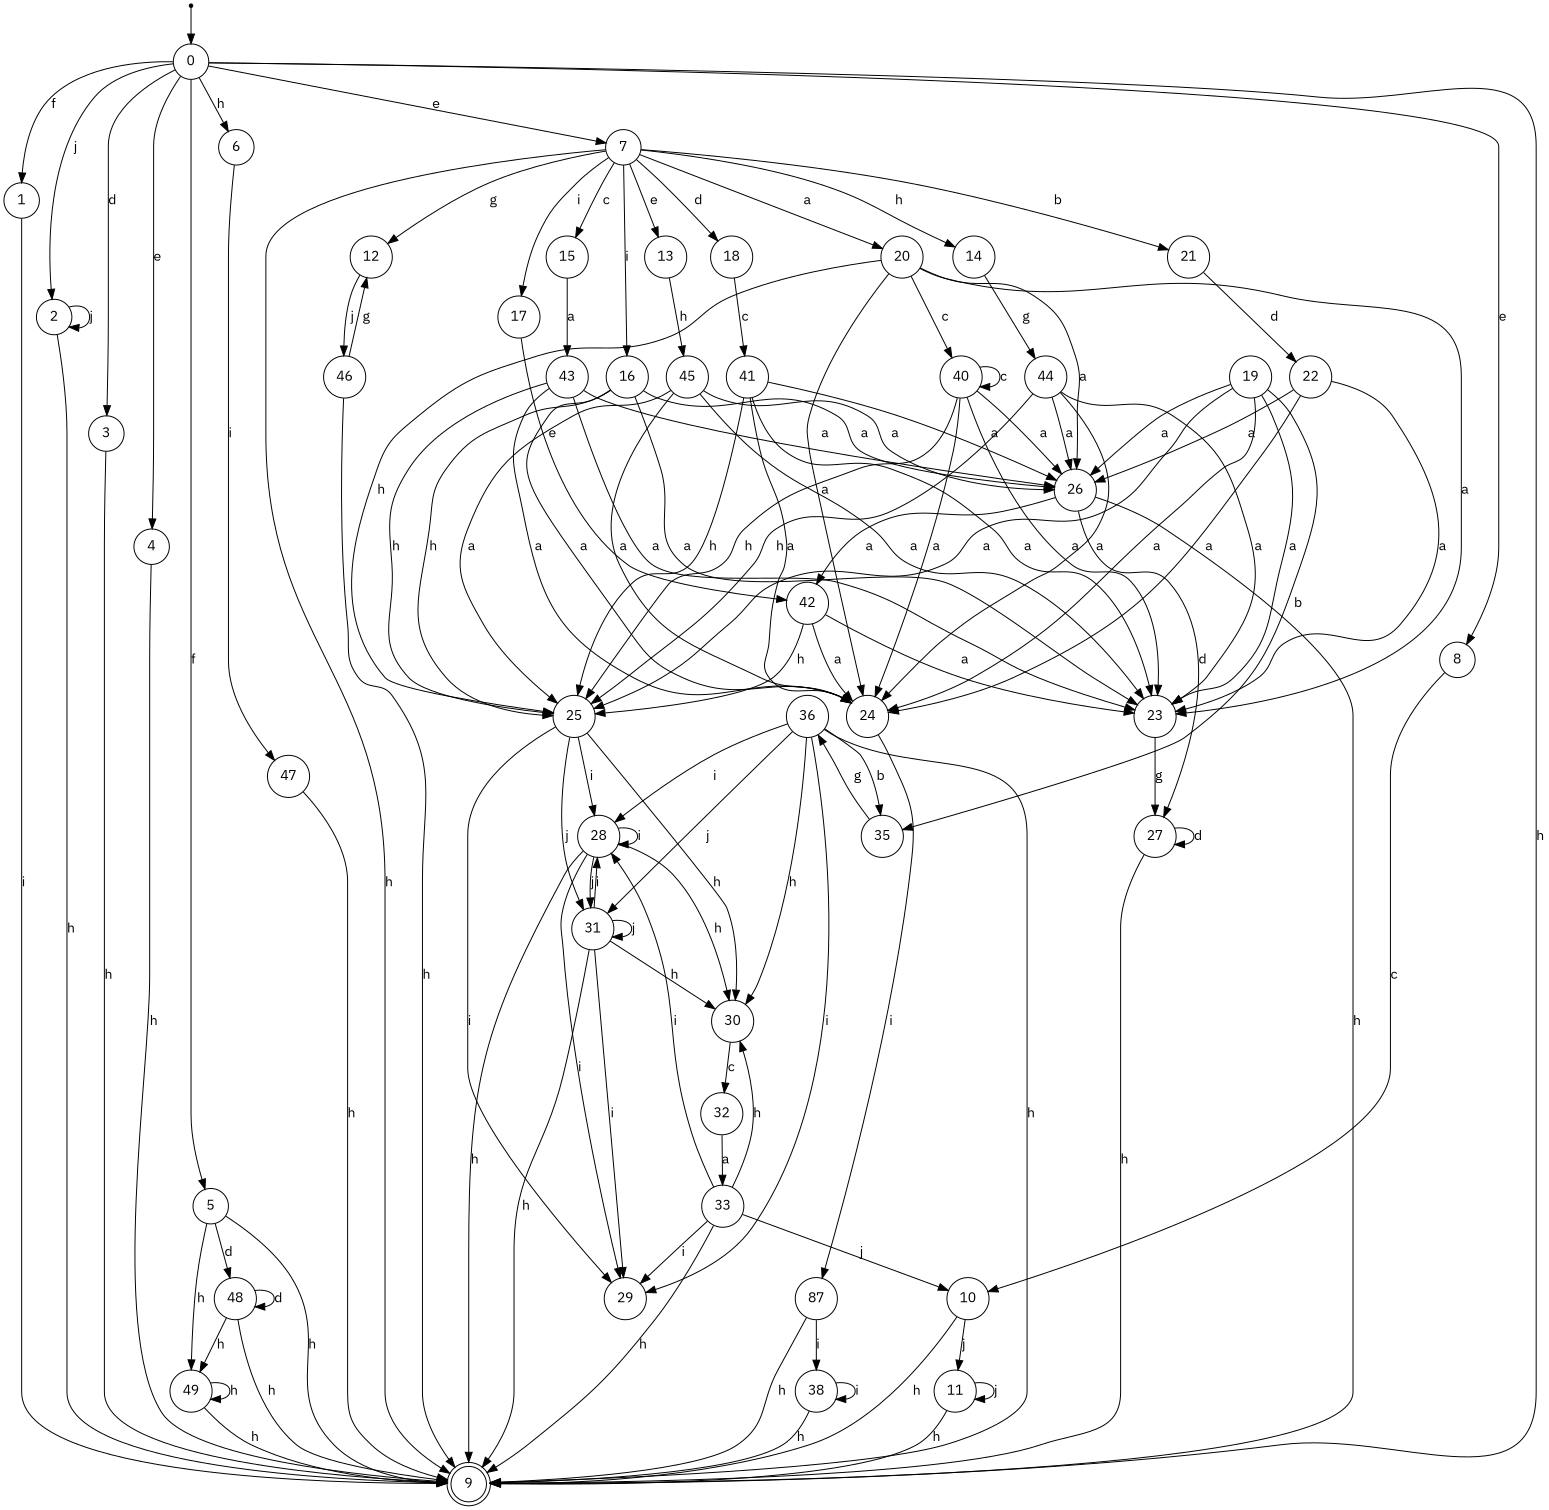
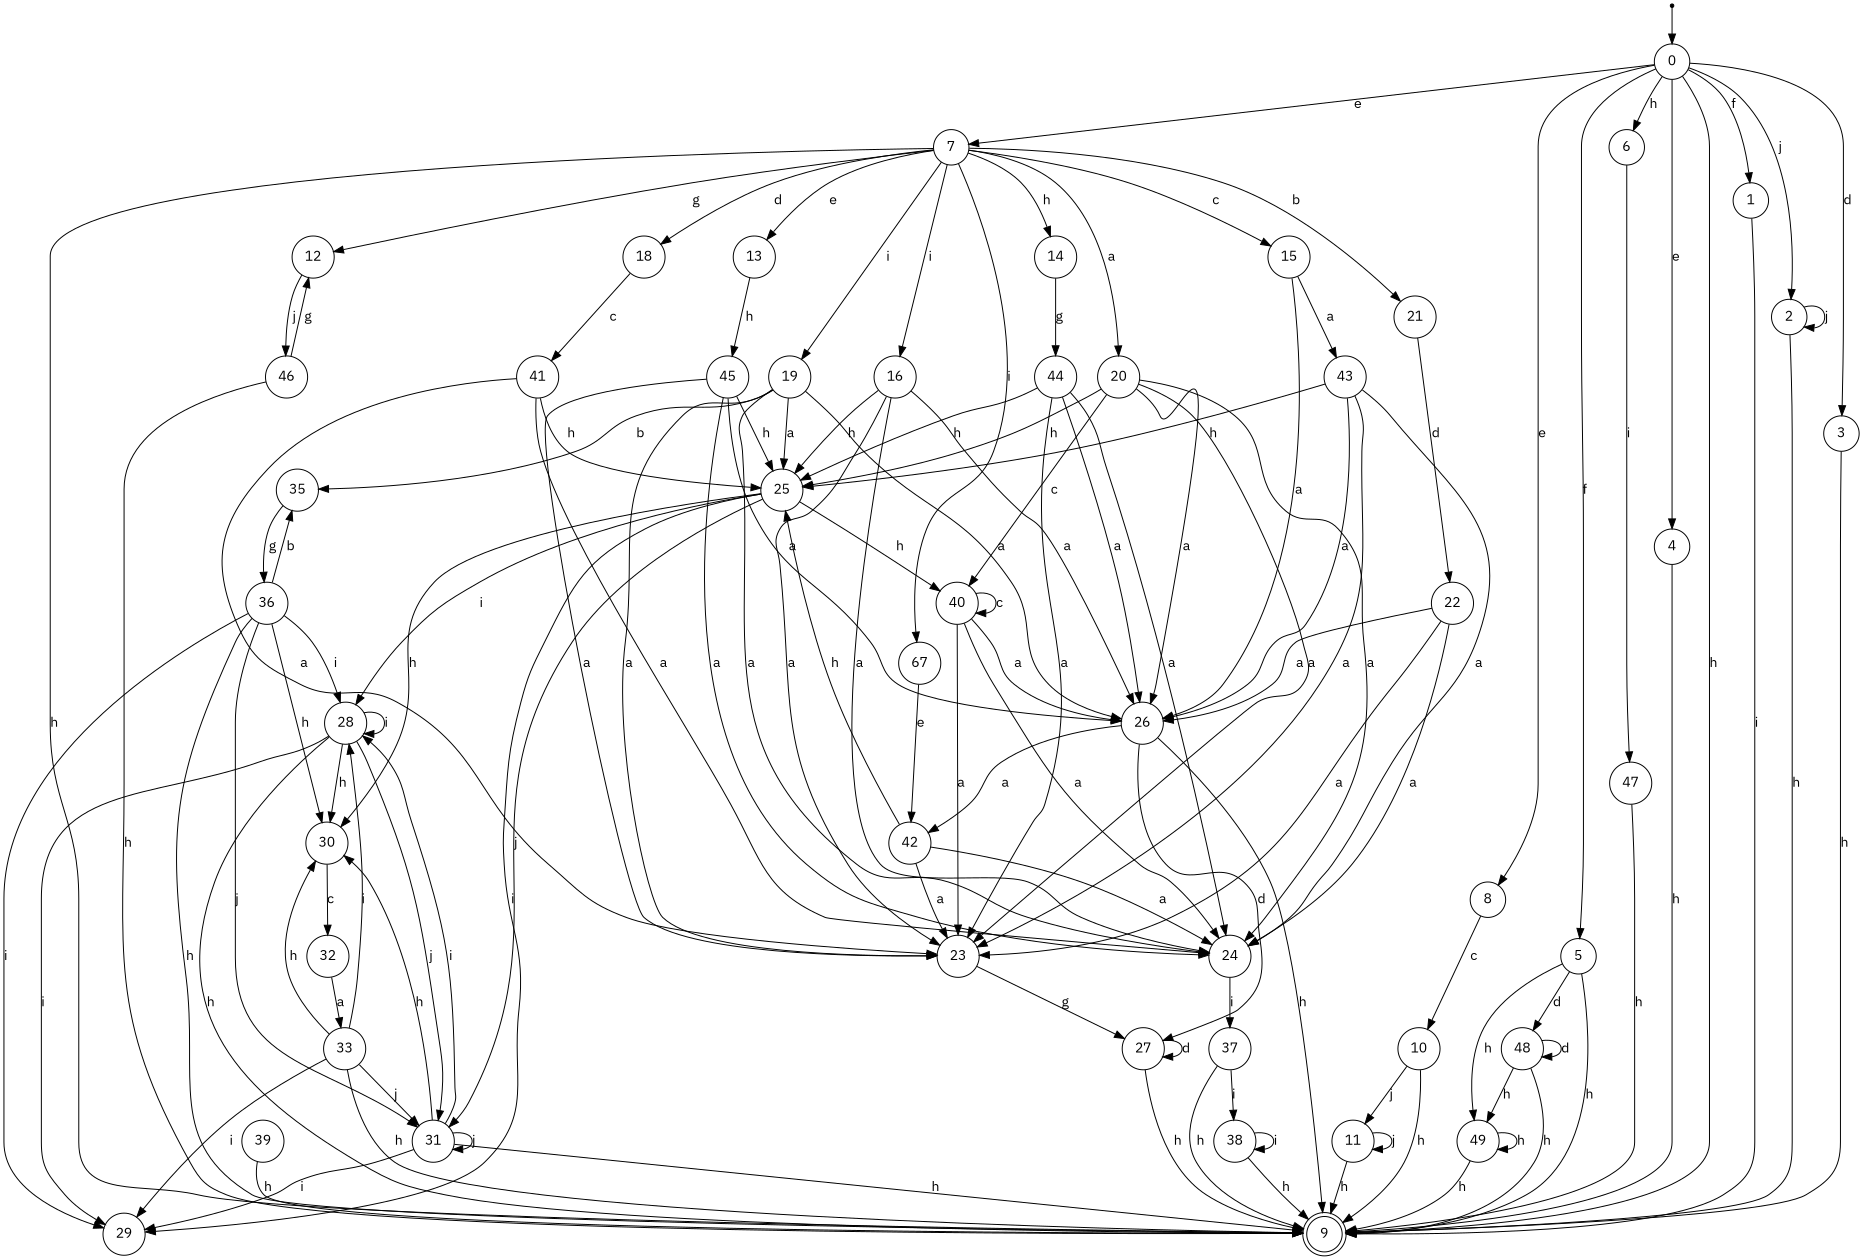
none -> (874, 257)
(519, 317) -> (920, 663)
(911, 420) -> (1291, 506)
(757, 518) -> (859, 539)
(472, 547) -> (767, 434)
none -> (263, 1141)
(841, 1251) -> (386, 1092)
(816, 1299) -> (1230, 1049)
